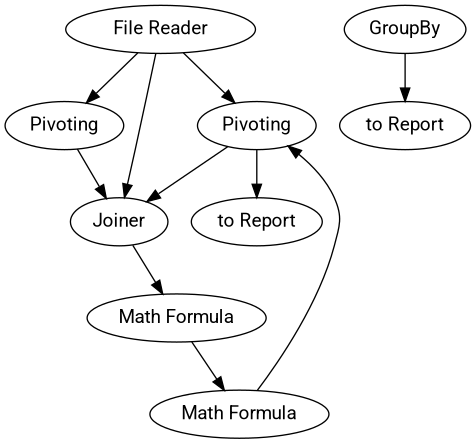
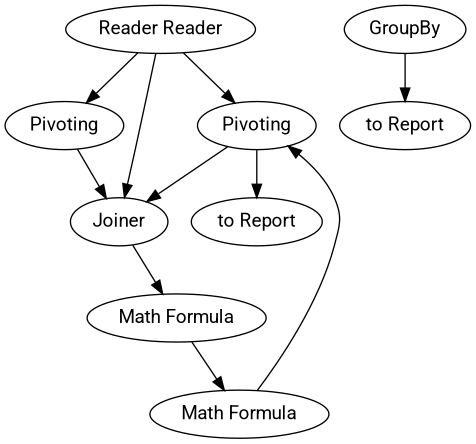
(161, 29) -> (161, 29)
